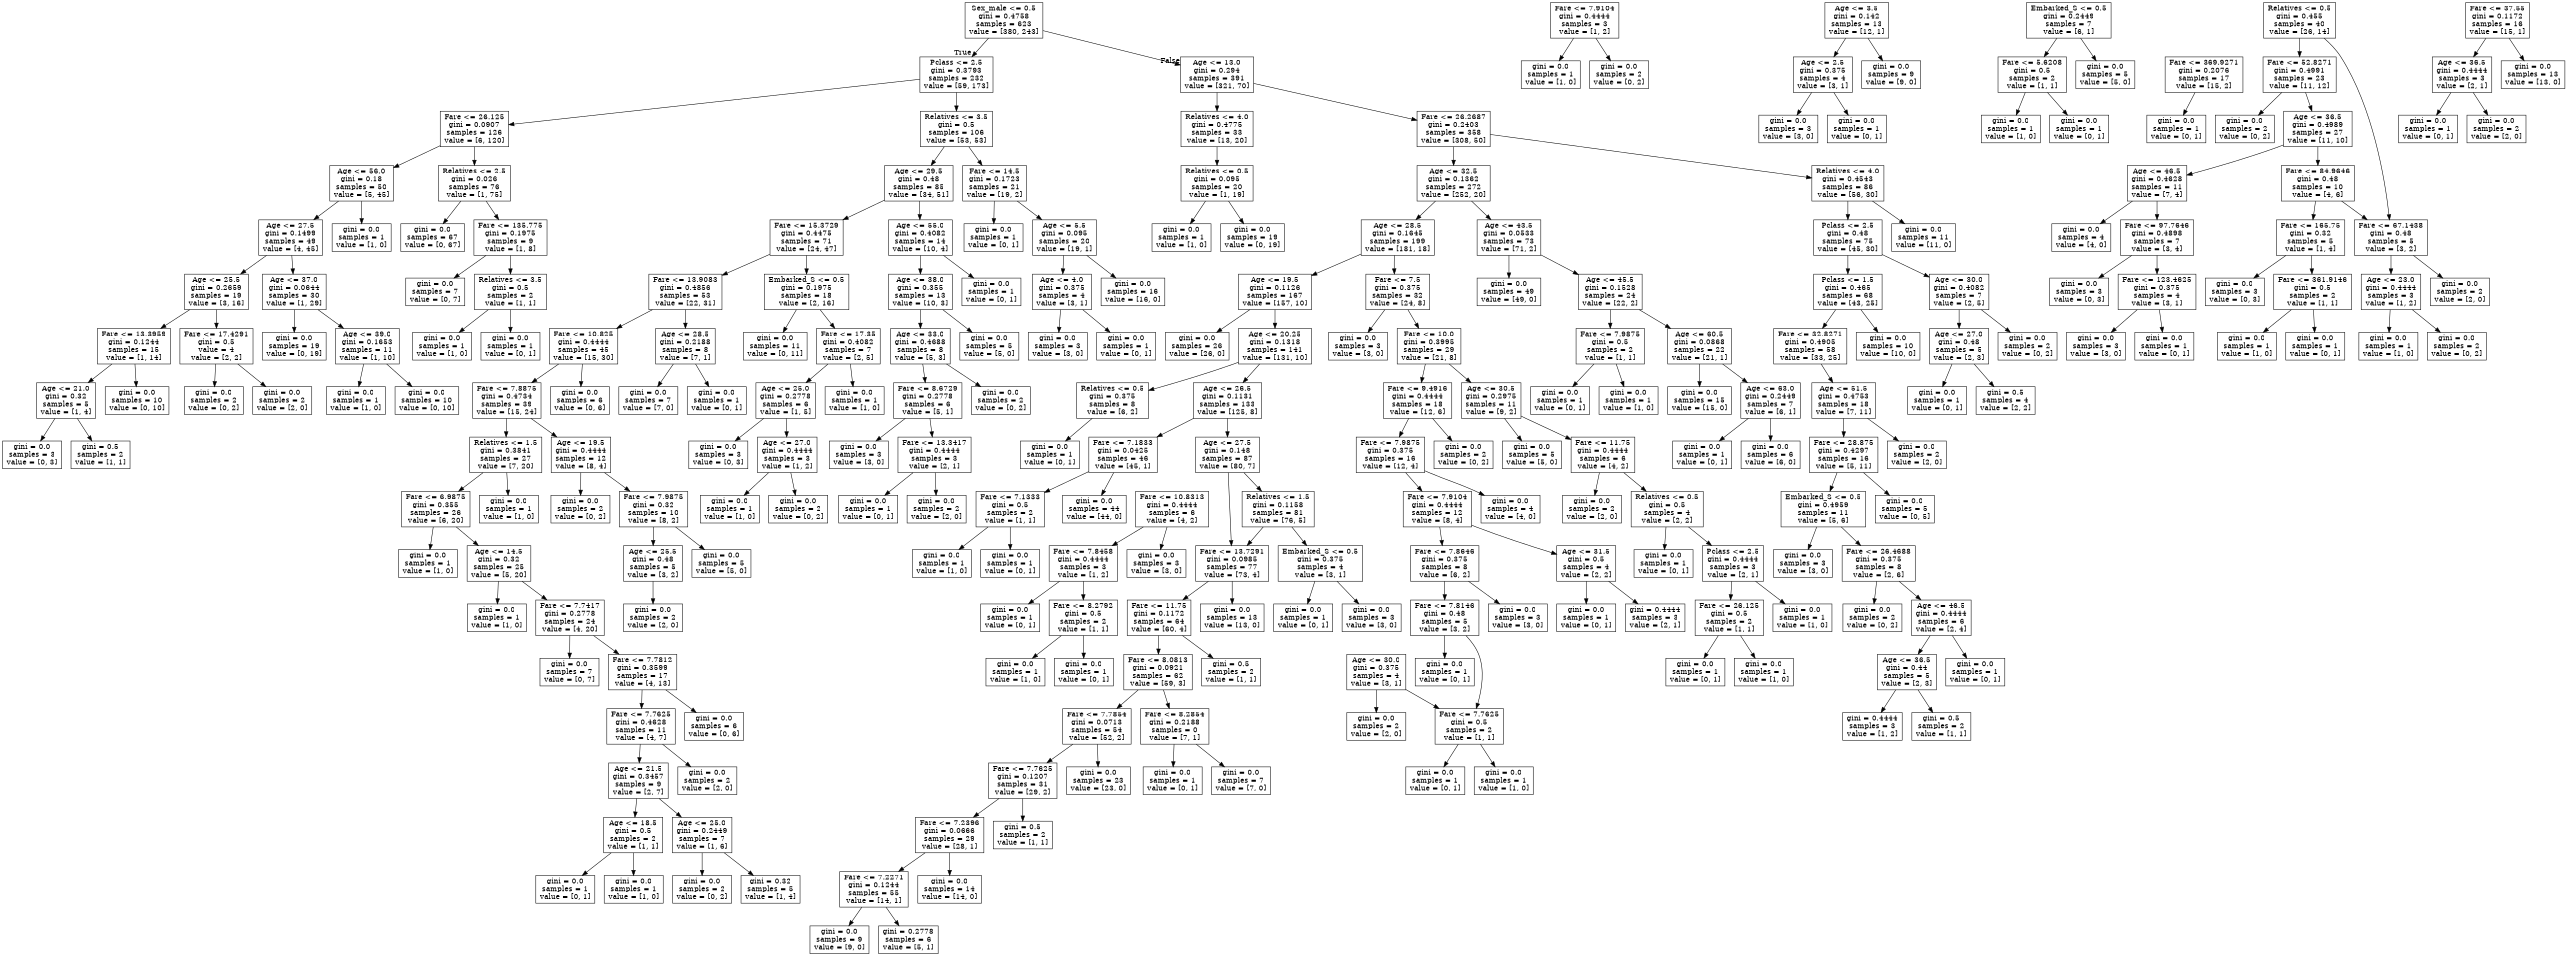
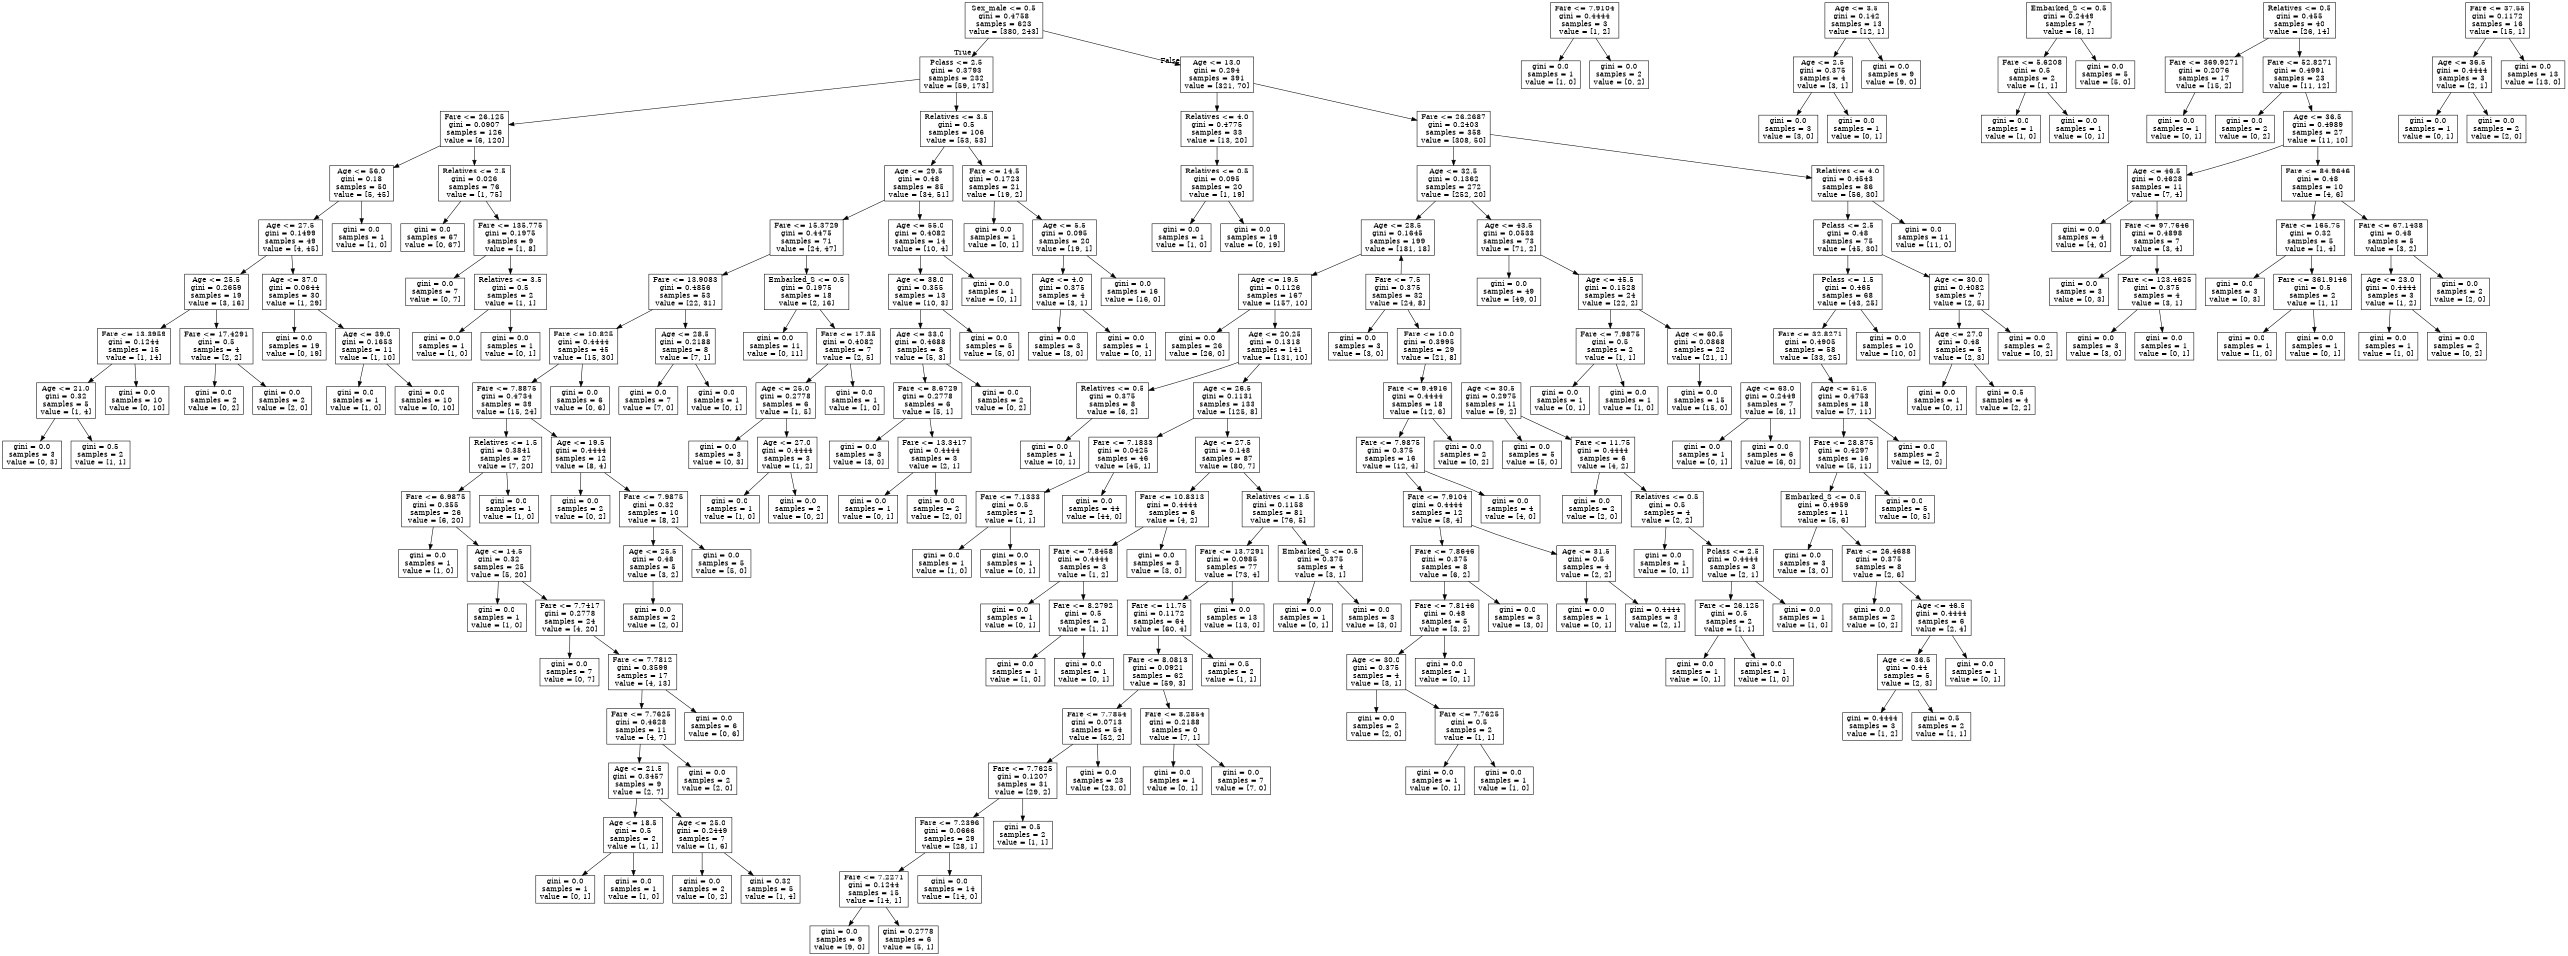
(2370, 121) -> (2254, 46)
(1394, 262) -> (1401, 267)
(216, 346) -> (216, 346)
(1458, 372) -> none
(1733, 372) -> none
(1230, 506) -> (1202, 480)
(1482, 668) -> (1413, 643)
(874, 889) -> (874, 889)
